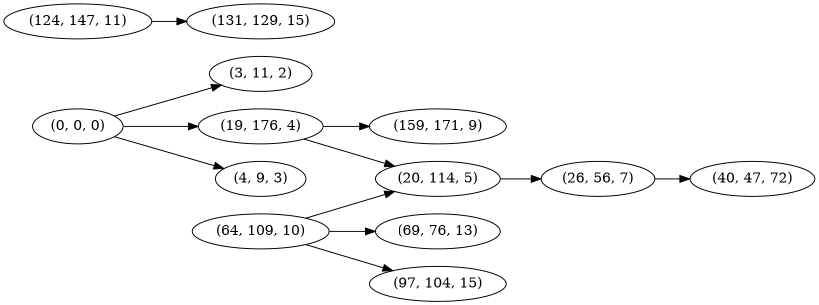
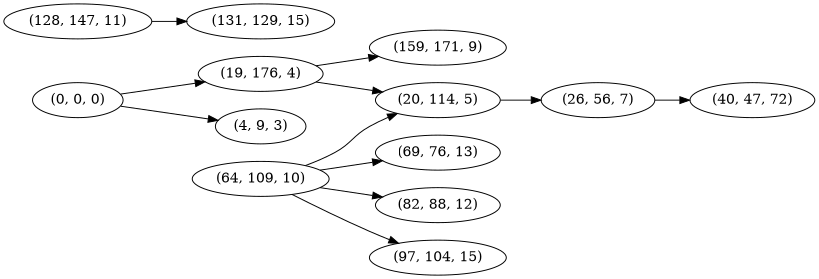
(78, 21) -> (78, 21)
(261, 74) -> none
none -> (438, 205)
